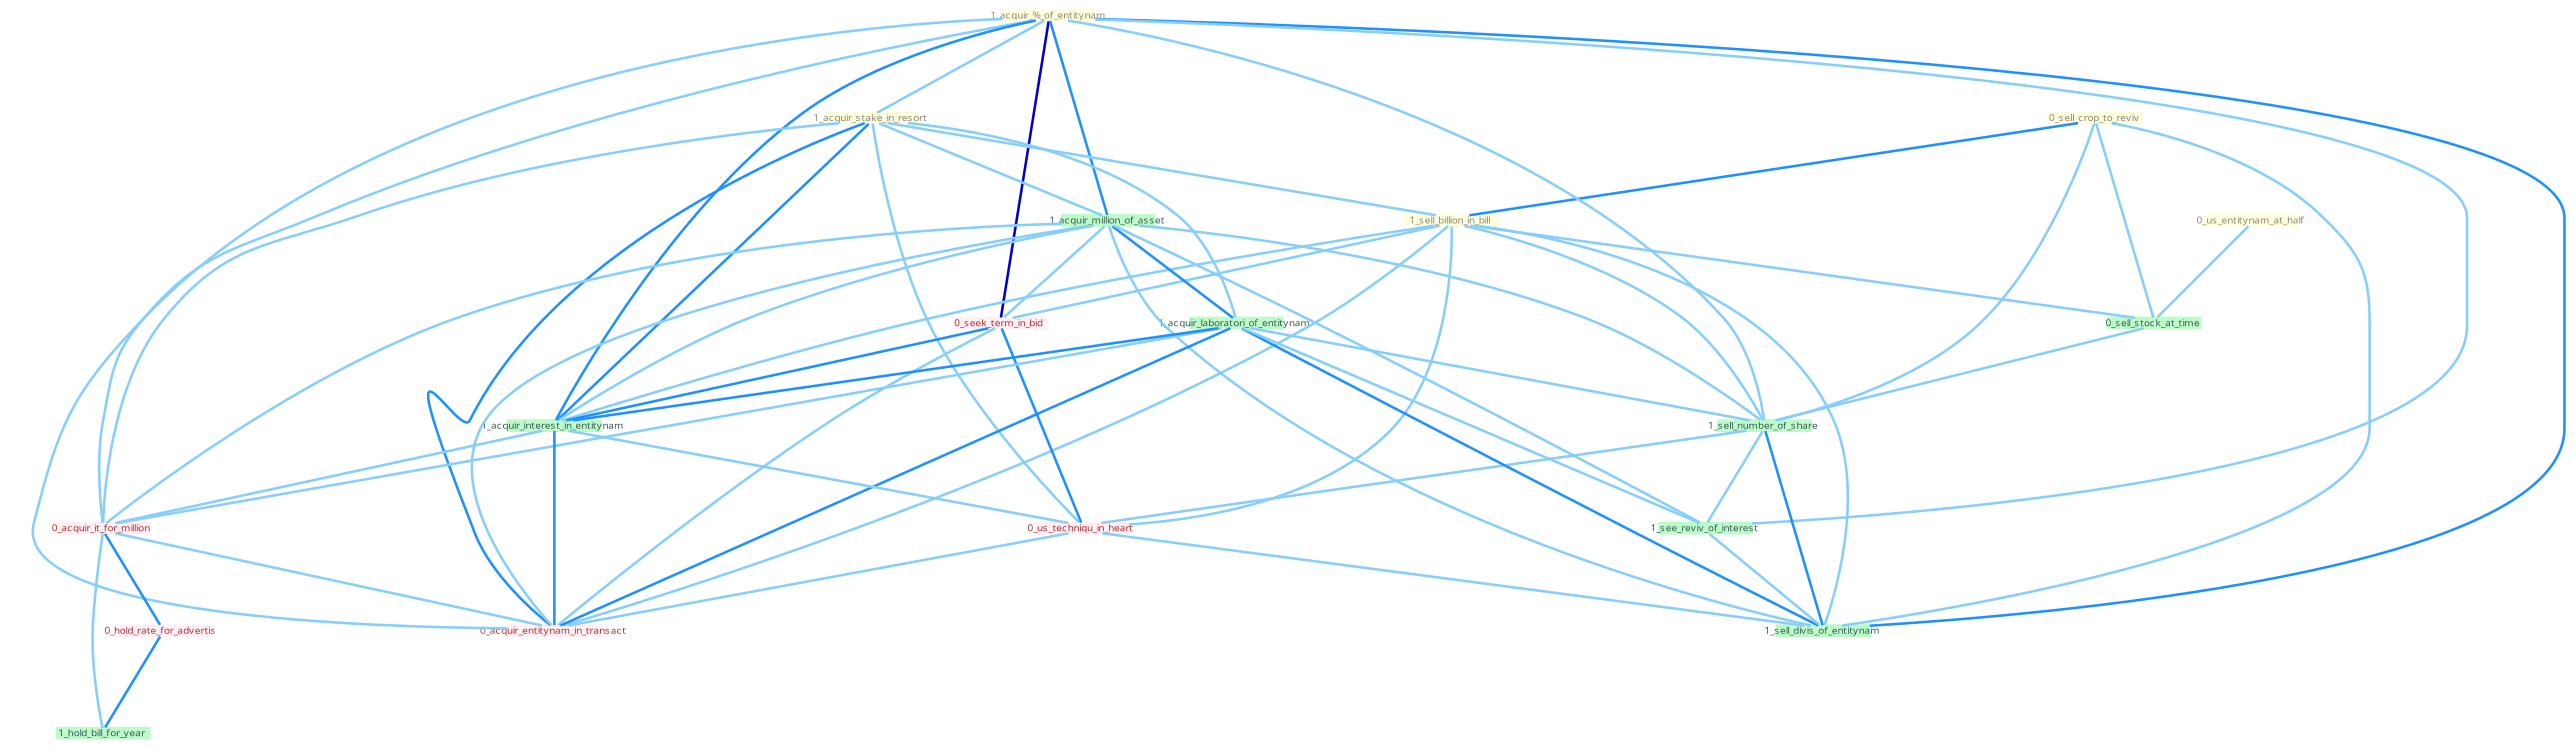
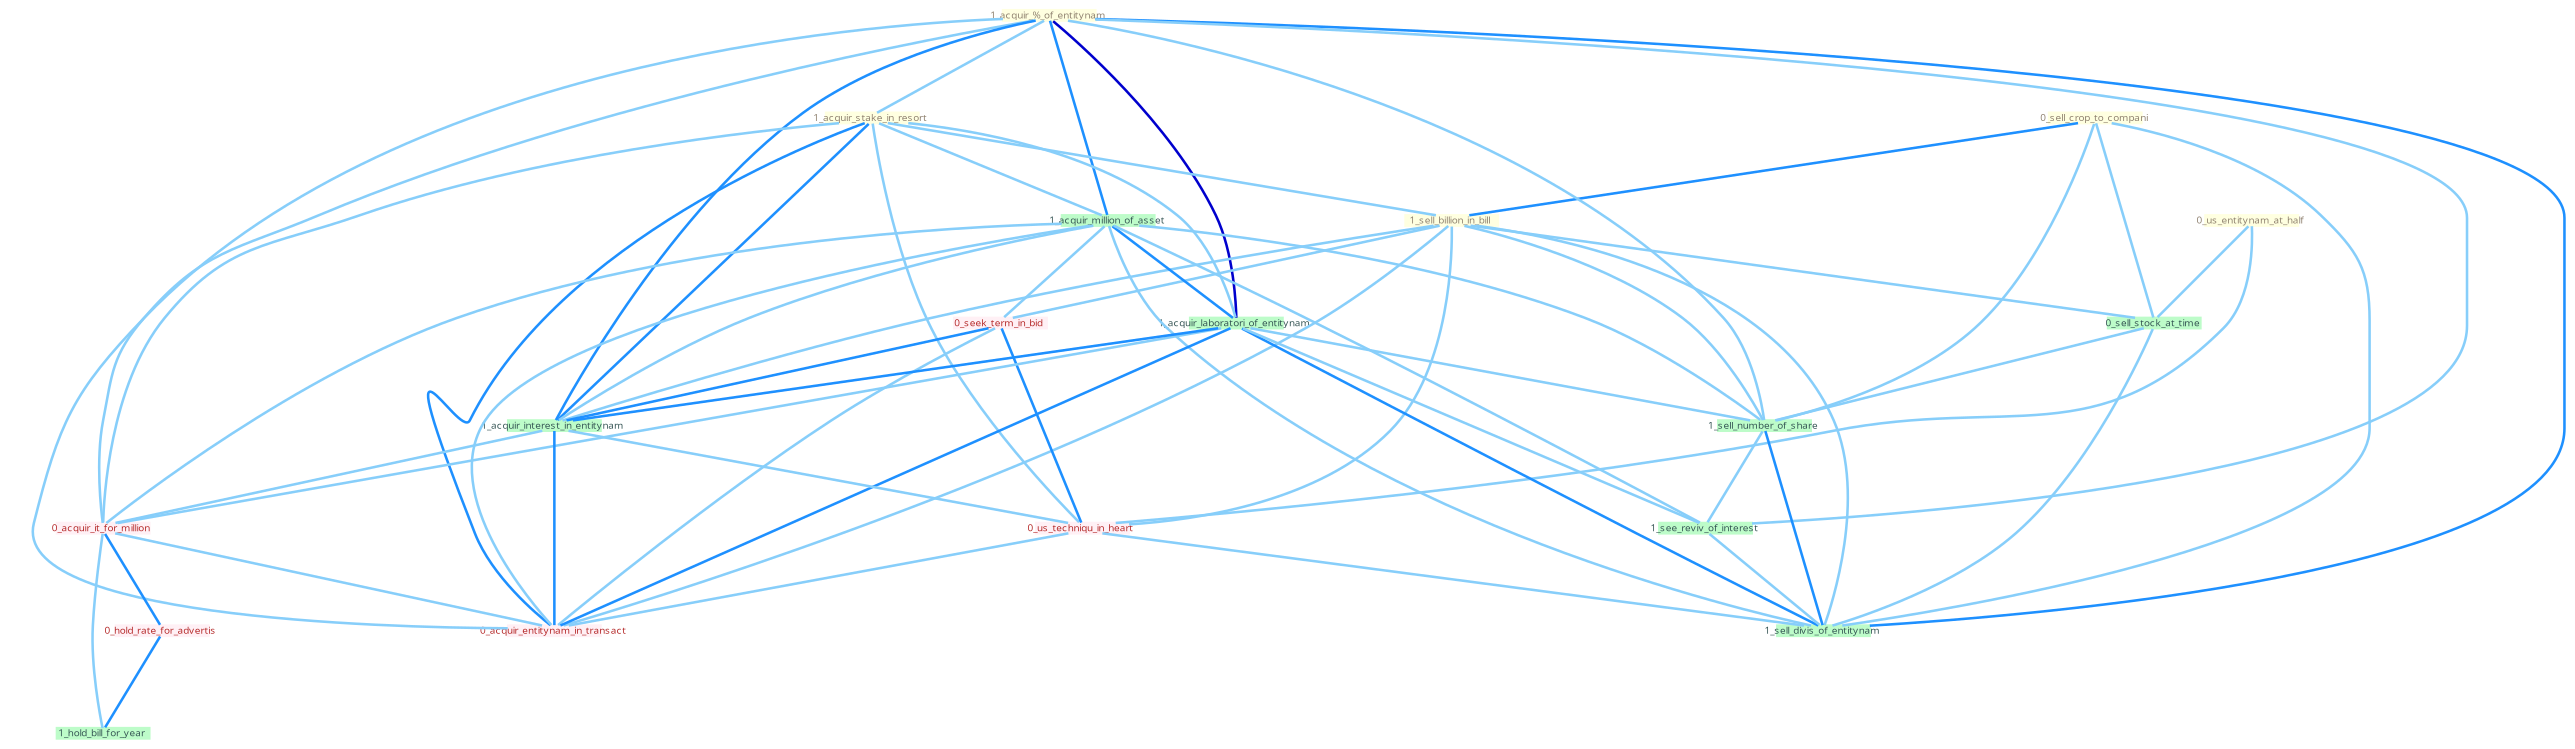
(2095, 118) -> (2095, 118)
(1026, 162) -> (1177, 152)
(1440, 475) -> (1704, 453)
none -> (2030, 519)
